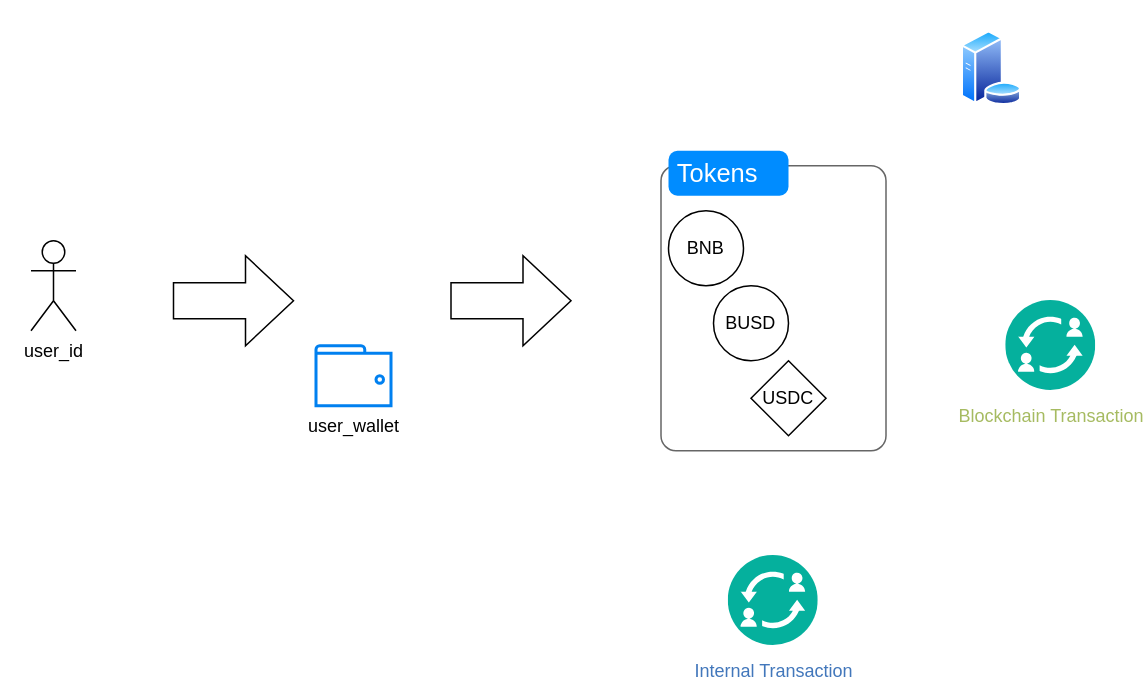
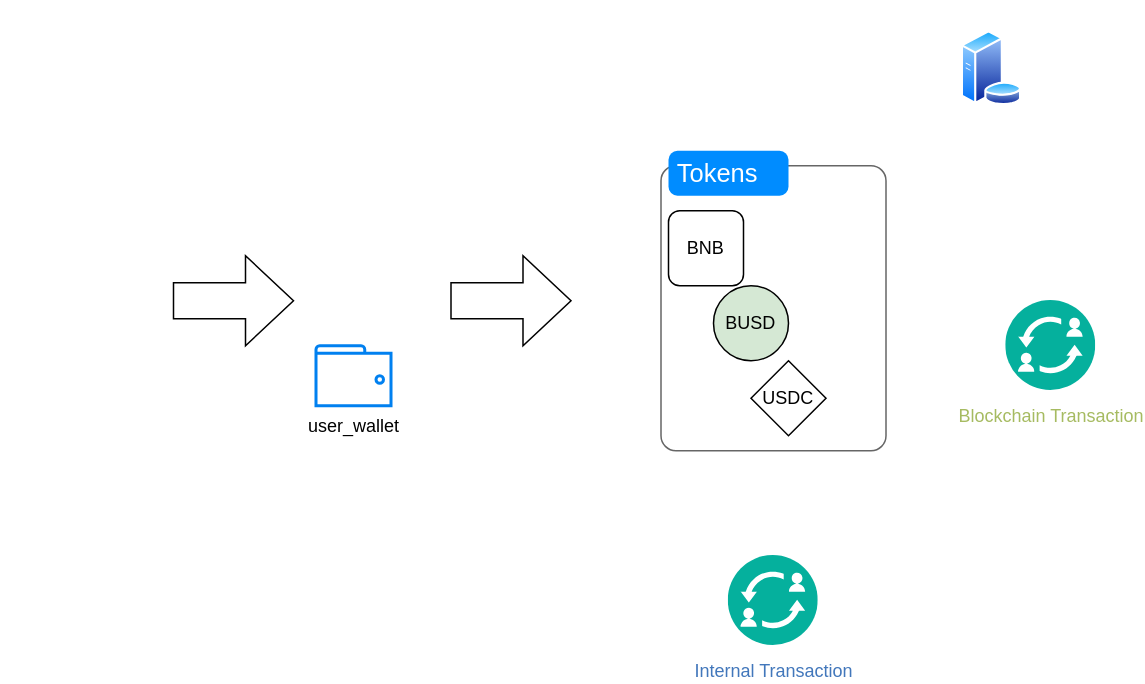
(706, 248) -> (706, 248)
(53, 286) -> none
(751, 323) -> (751, 323)
